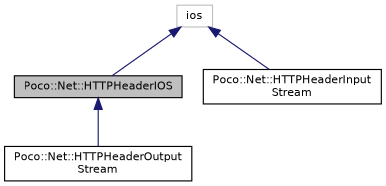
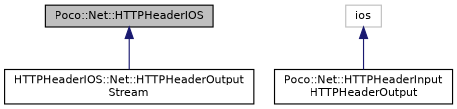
(142, 55) -> none
(292, 87) -> (364, 87)
(98, 164) -> (129, 87)
